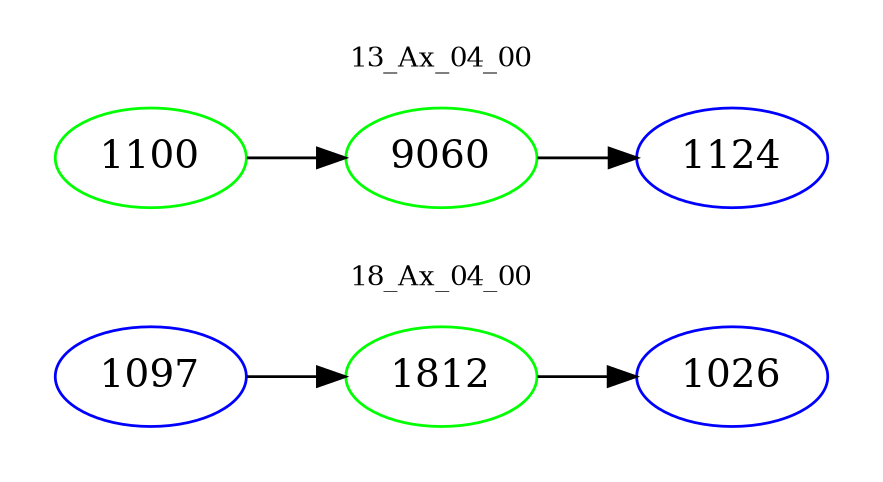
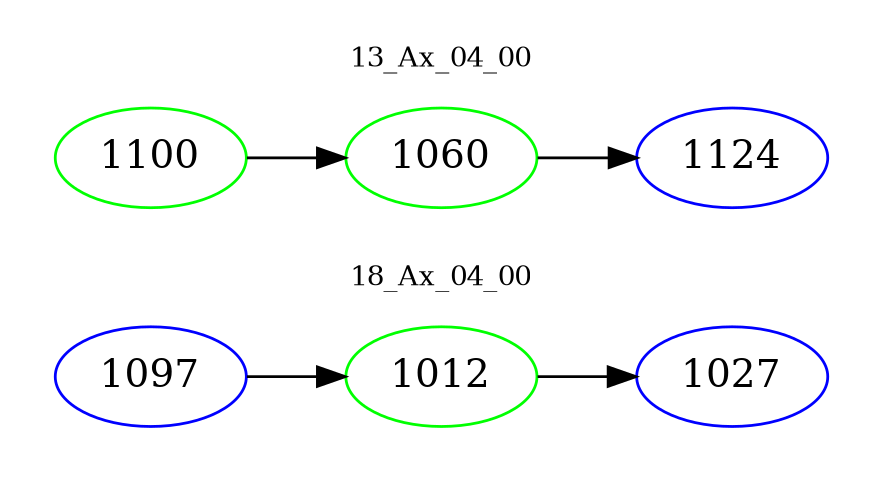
(441, 158) -> (441, 158)
(441, 377) -> (441, 377)
(732, 377) -> (732, 377)
